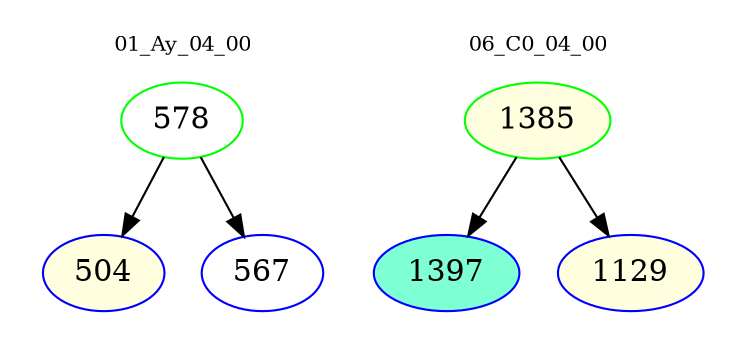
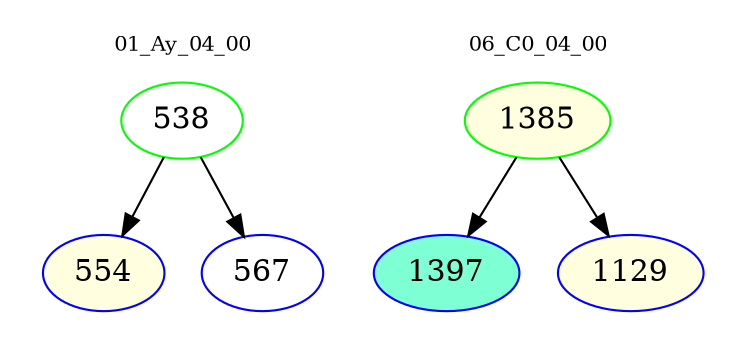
(182, 121) -> (182, 121)
(104, 273) -> (104, 273)
